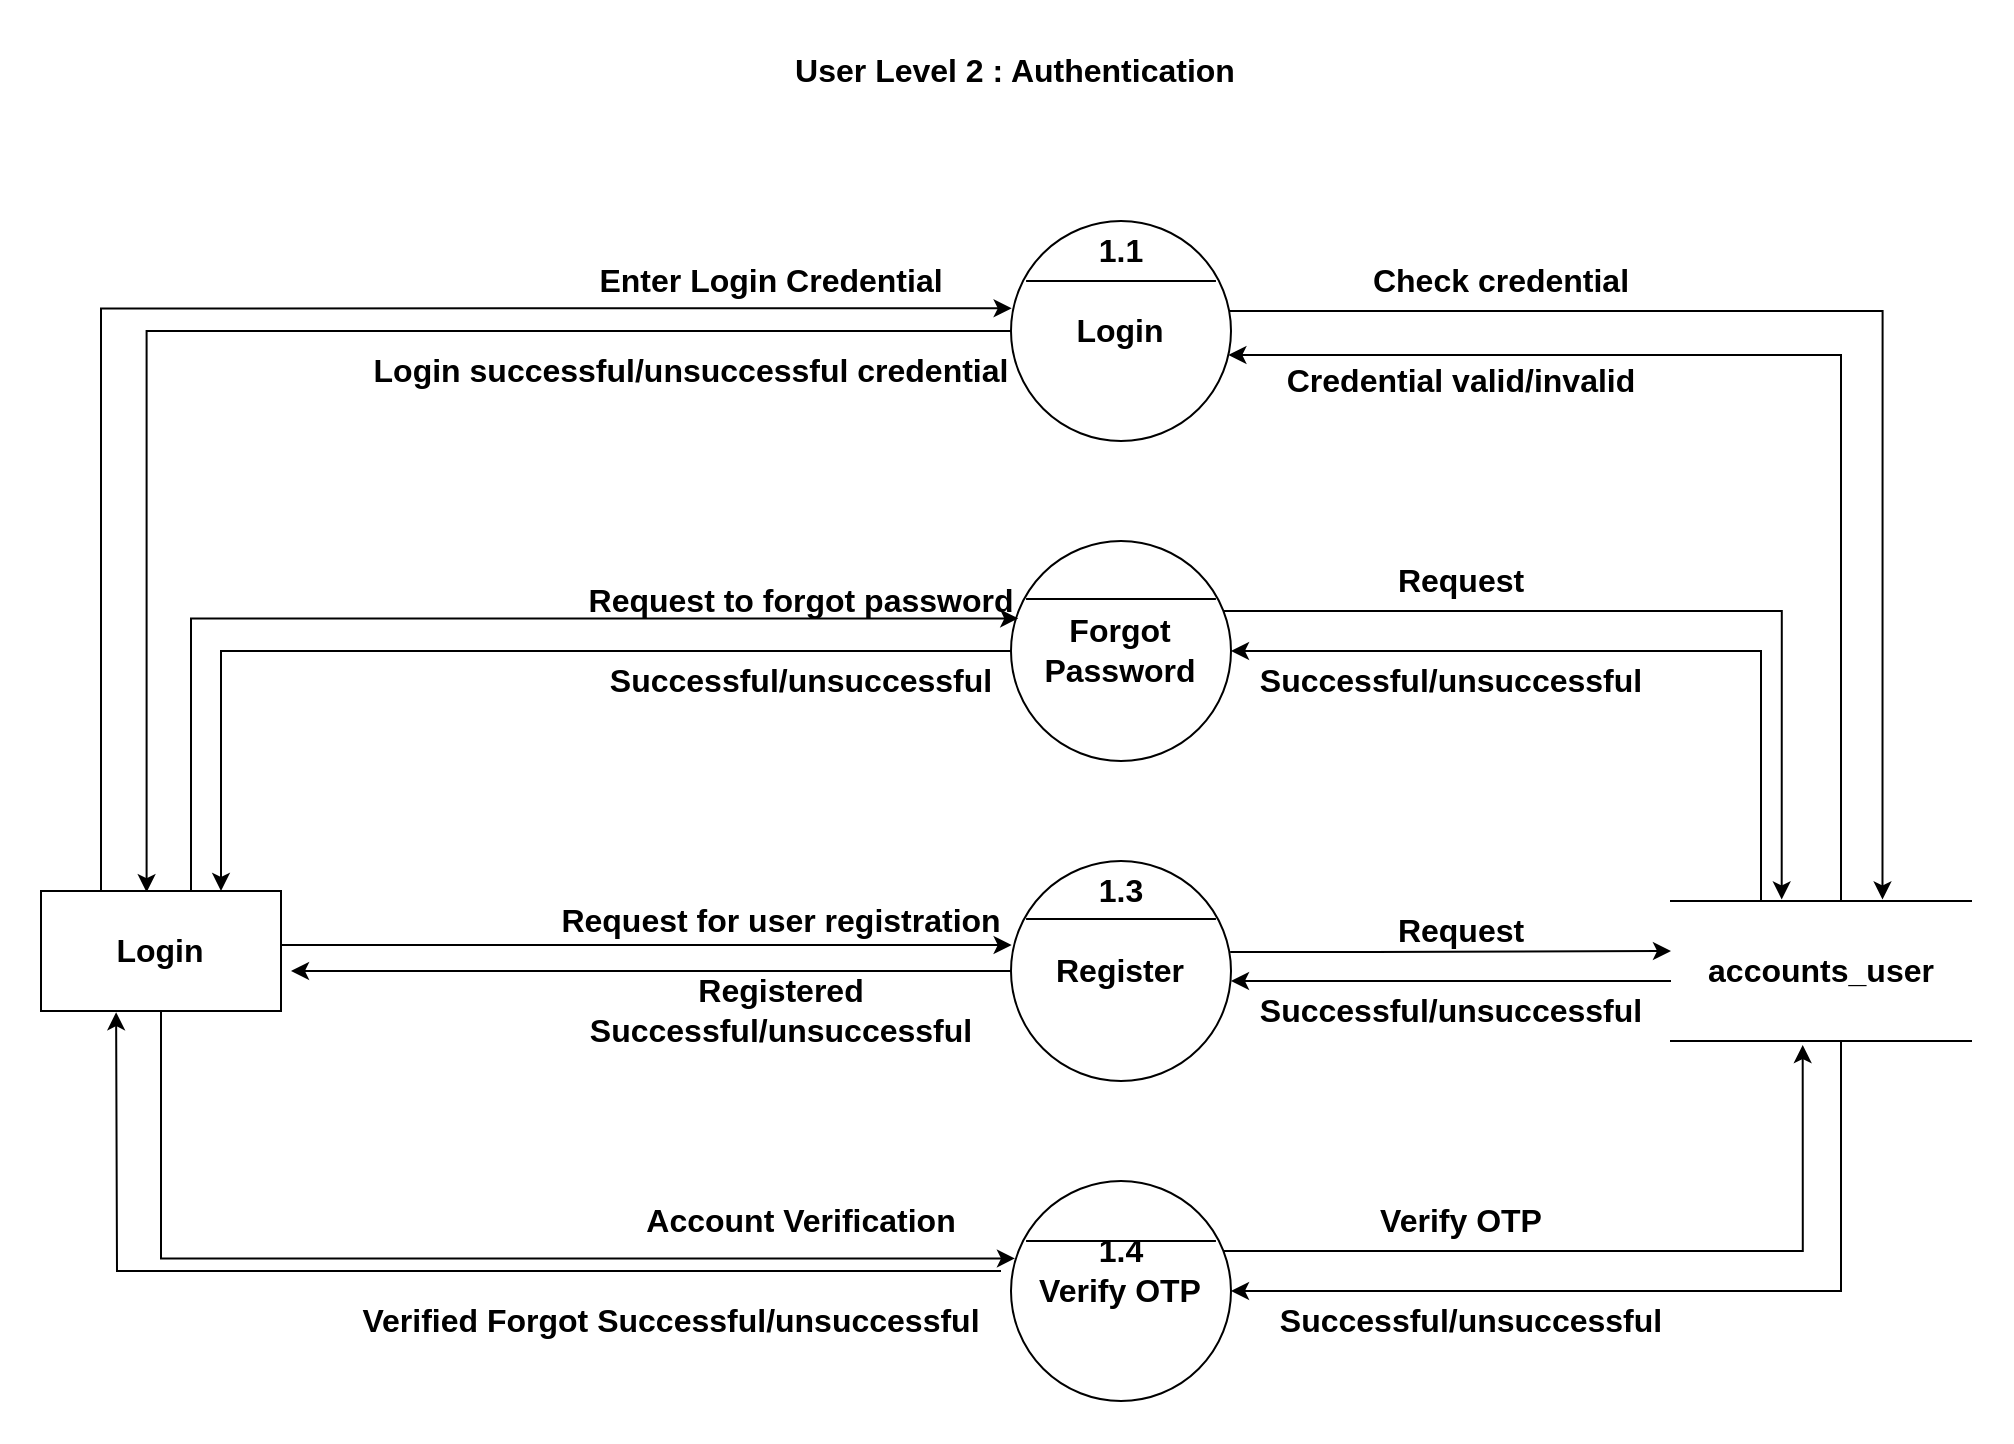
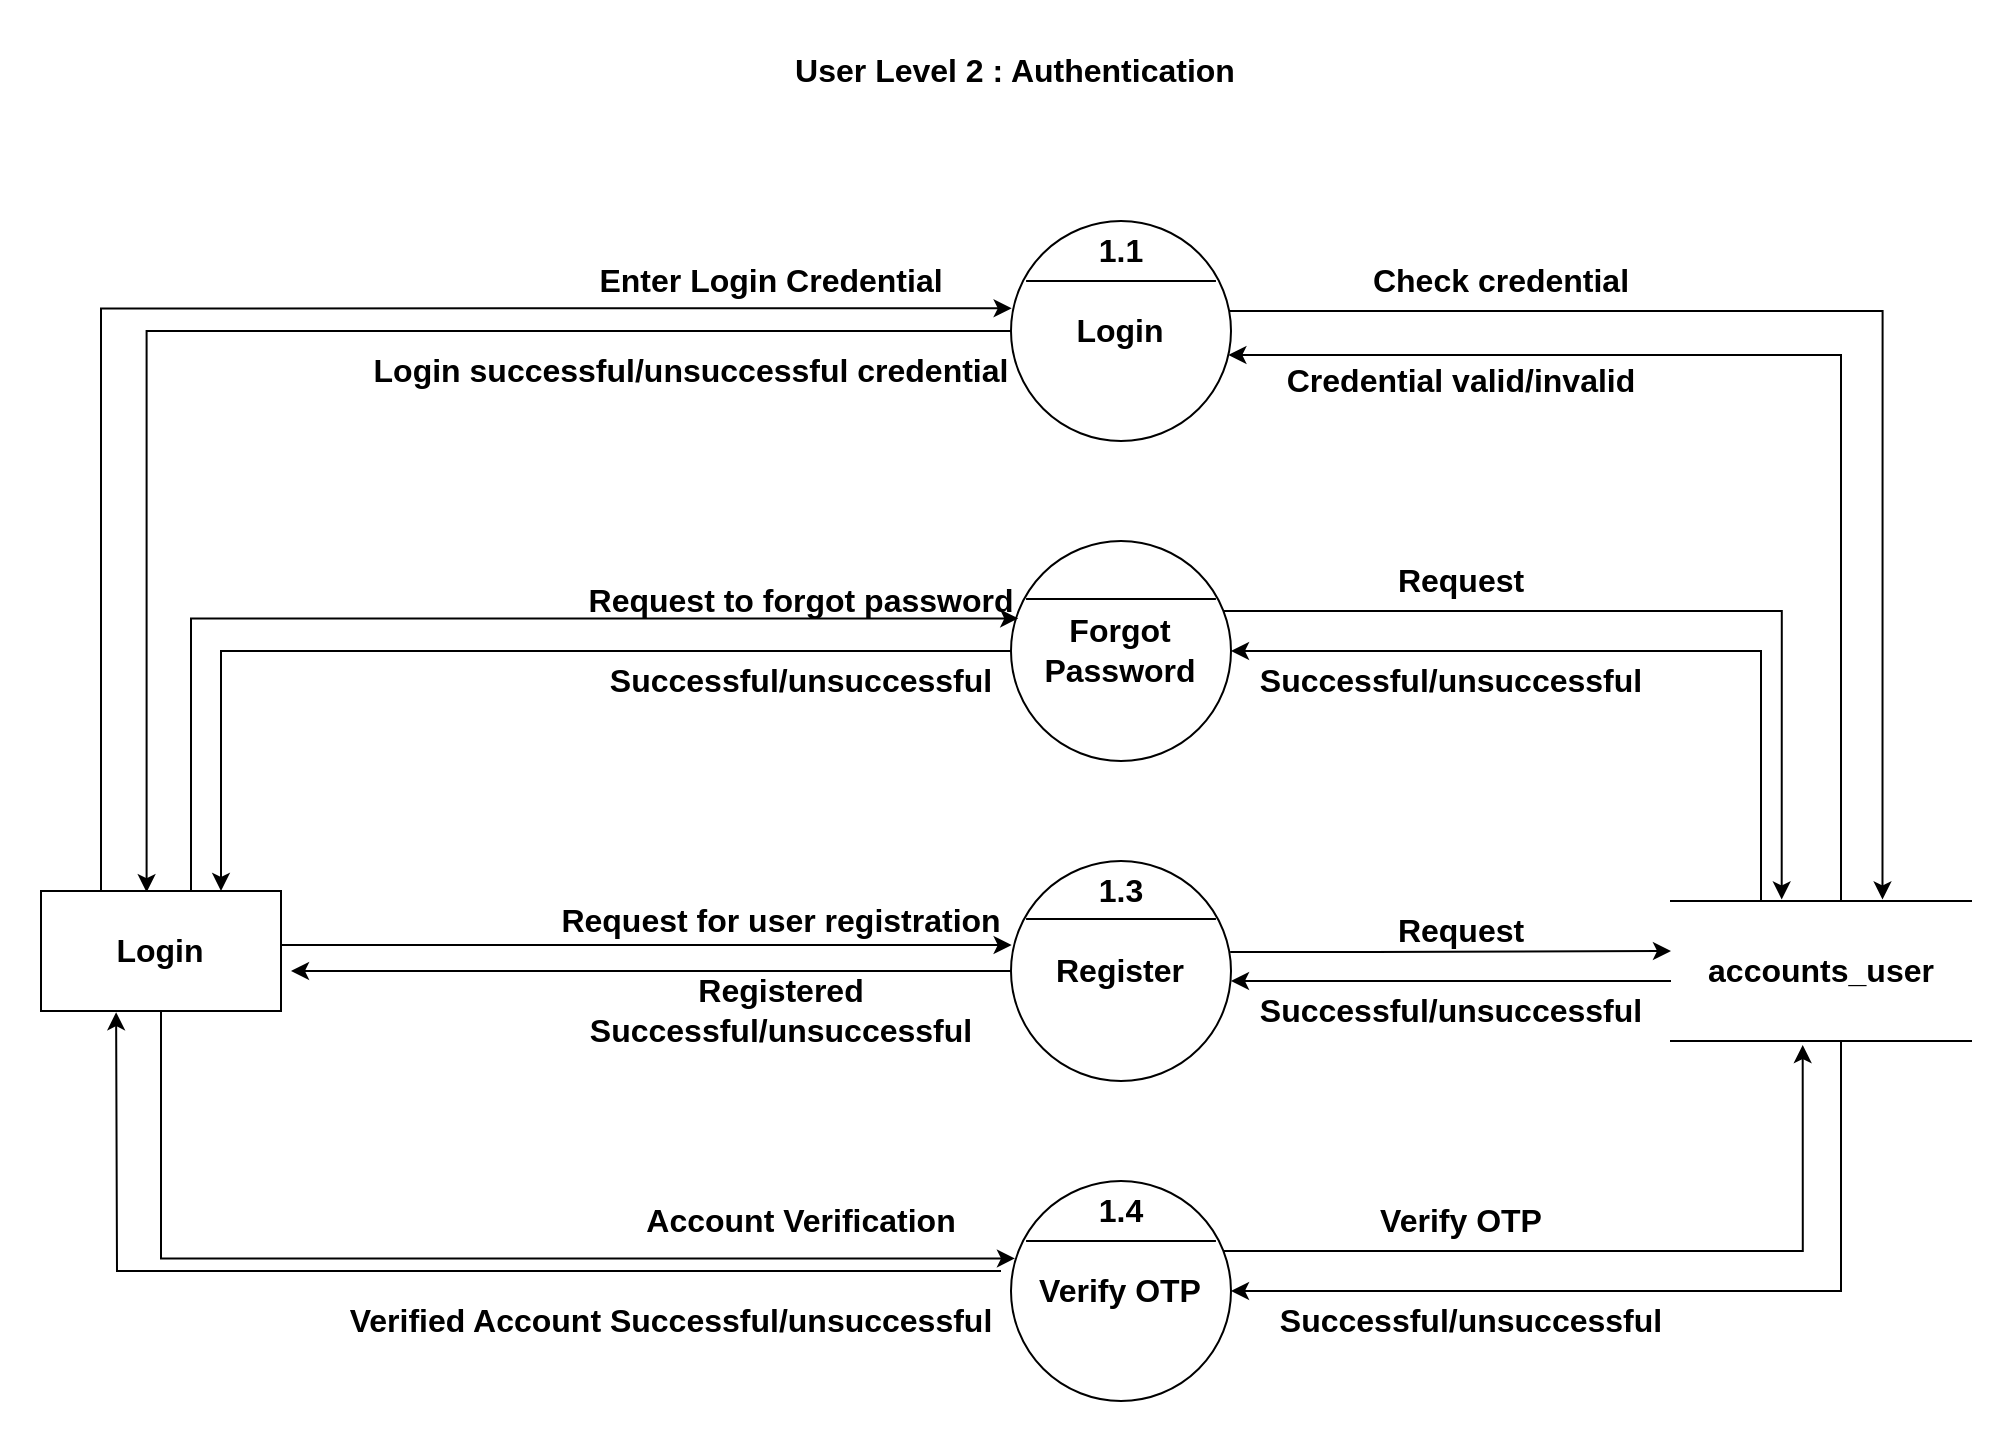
(1121, 1251) -> (1121, 1211)
(672, 1321) -> (672, 1321)
